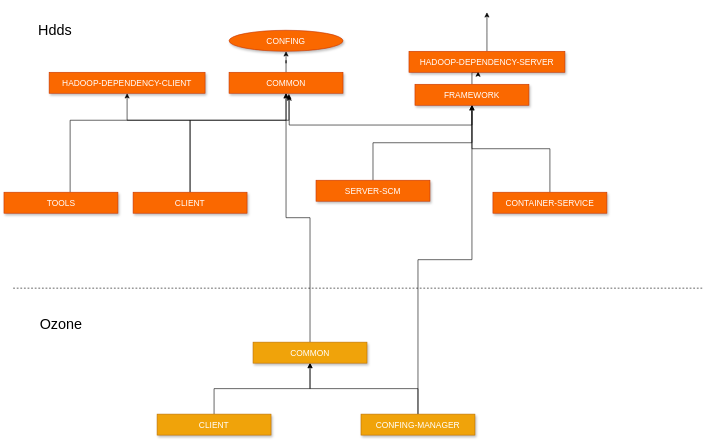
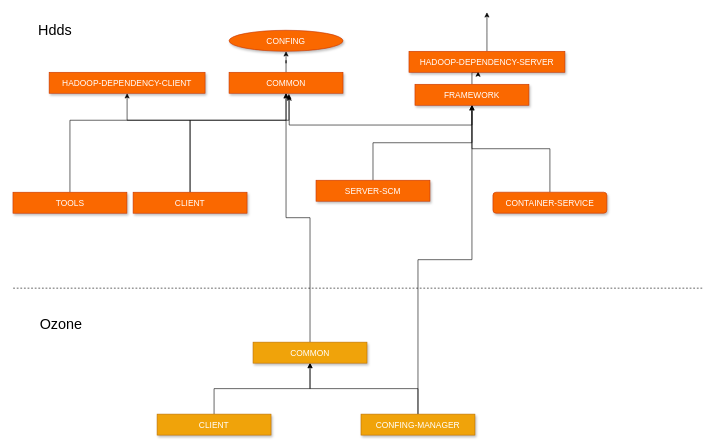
(61, 203) -> (70, 203)
(550, 203) -> (550, 203)
